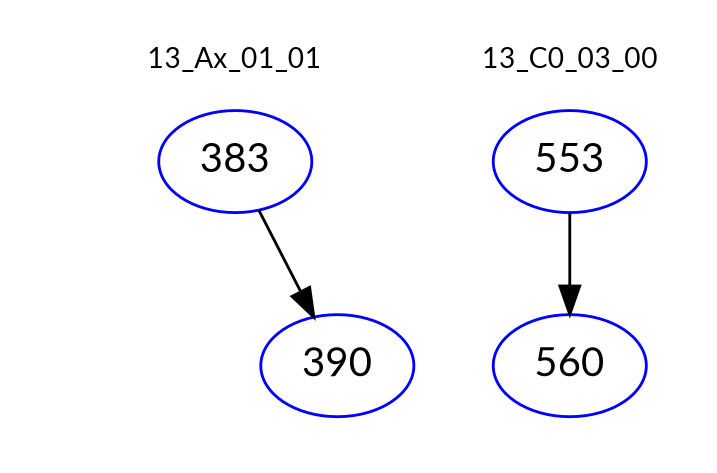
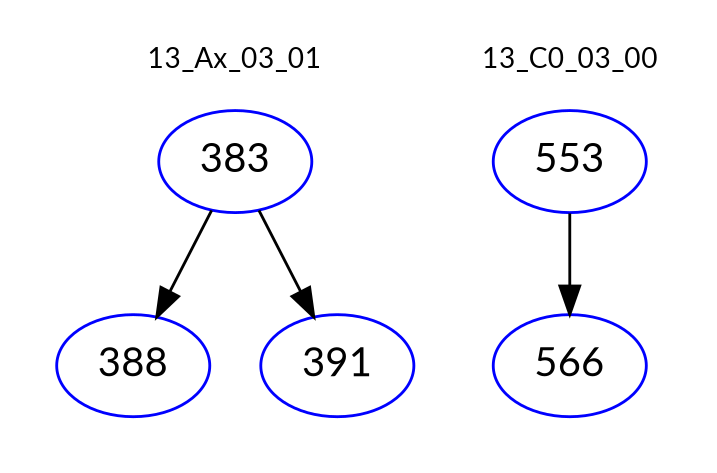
(235, 61) -> (235, 61)
none -> (133, 366)
(337, 366) -> (337, 366)
(570, 366) -> (570, 366)
